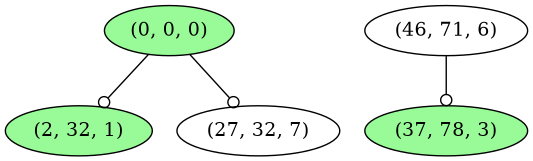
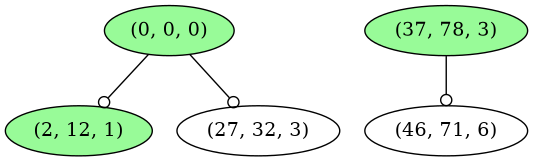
(446, 75) -> (446, 75)
(79, 131) -> (79, 131)
(258, 131) -> (258, 131)
